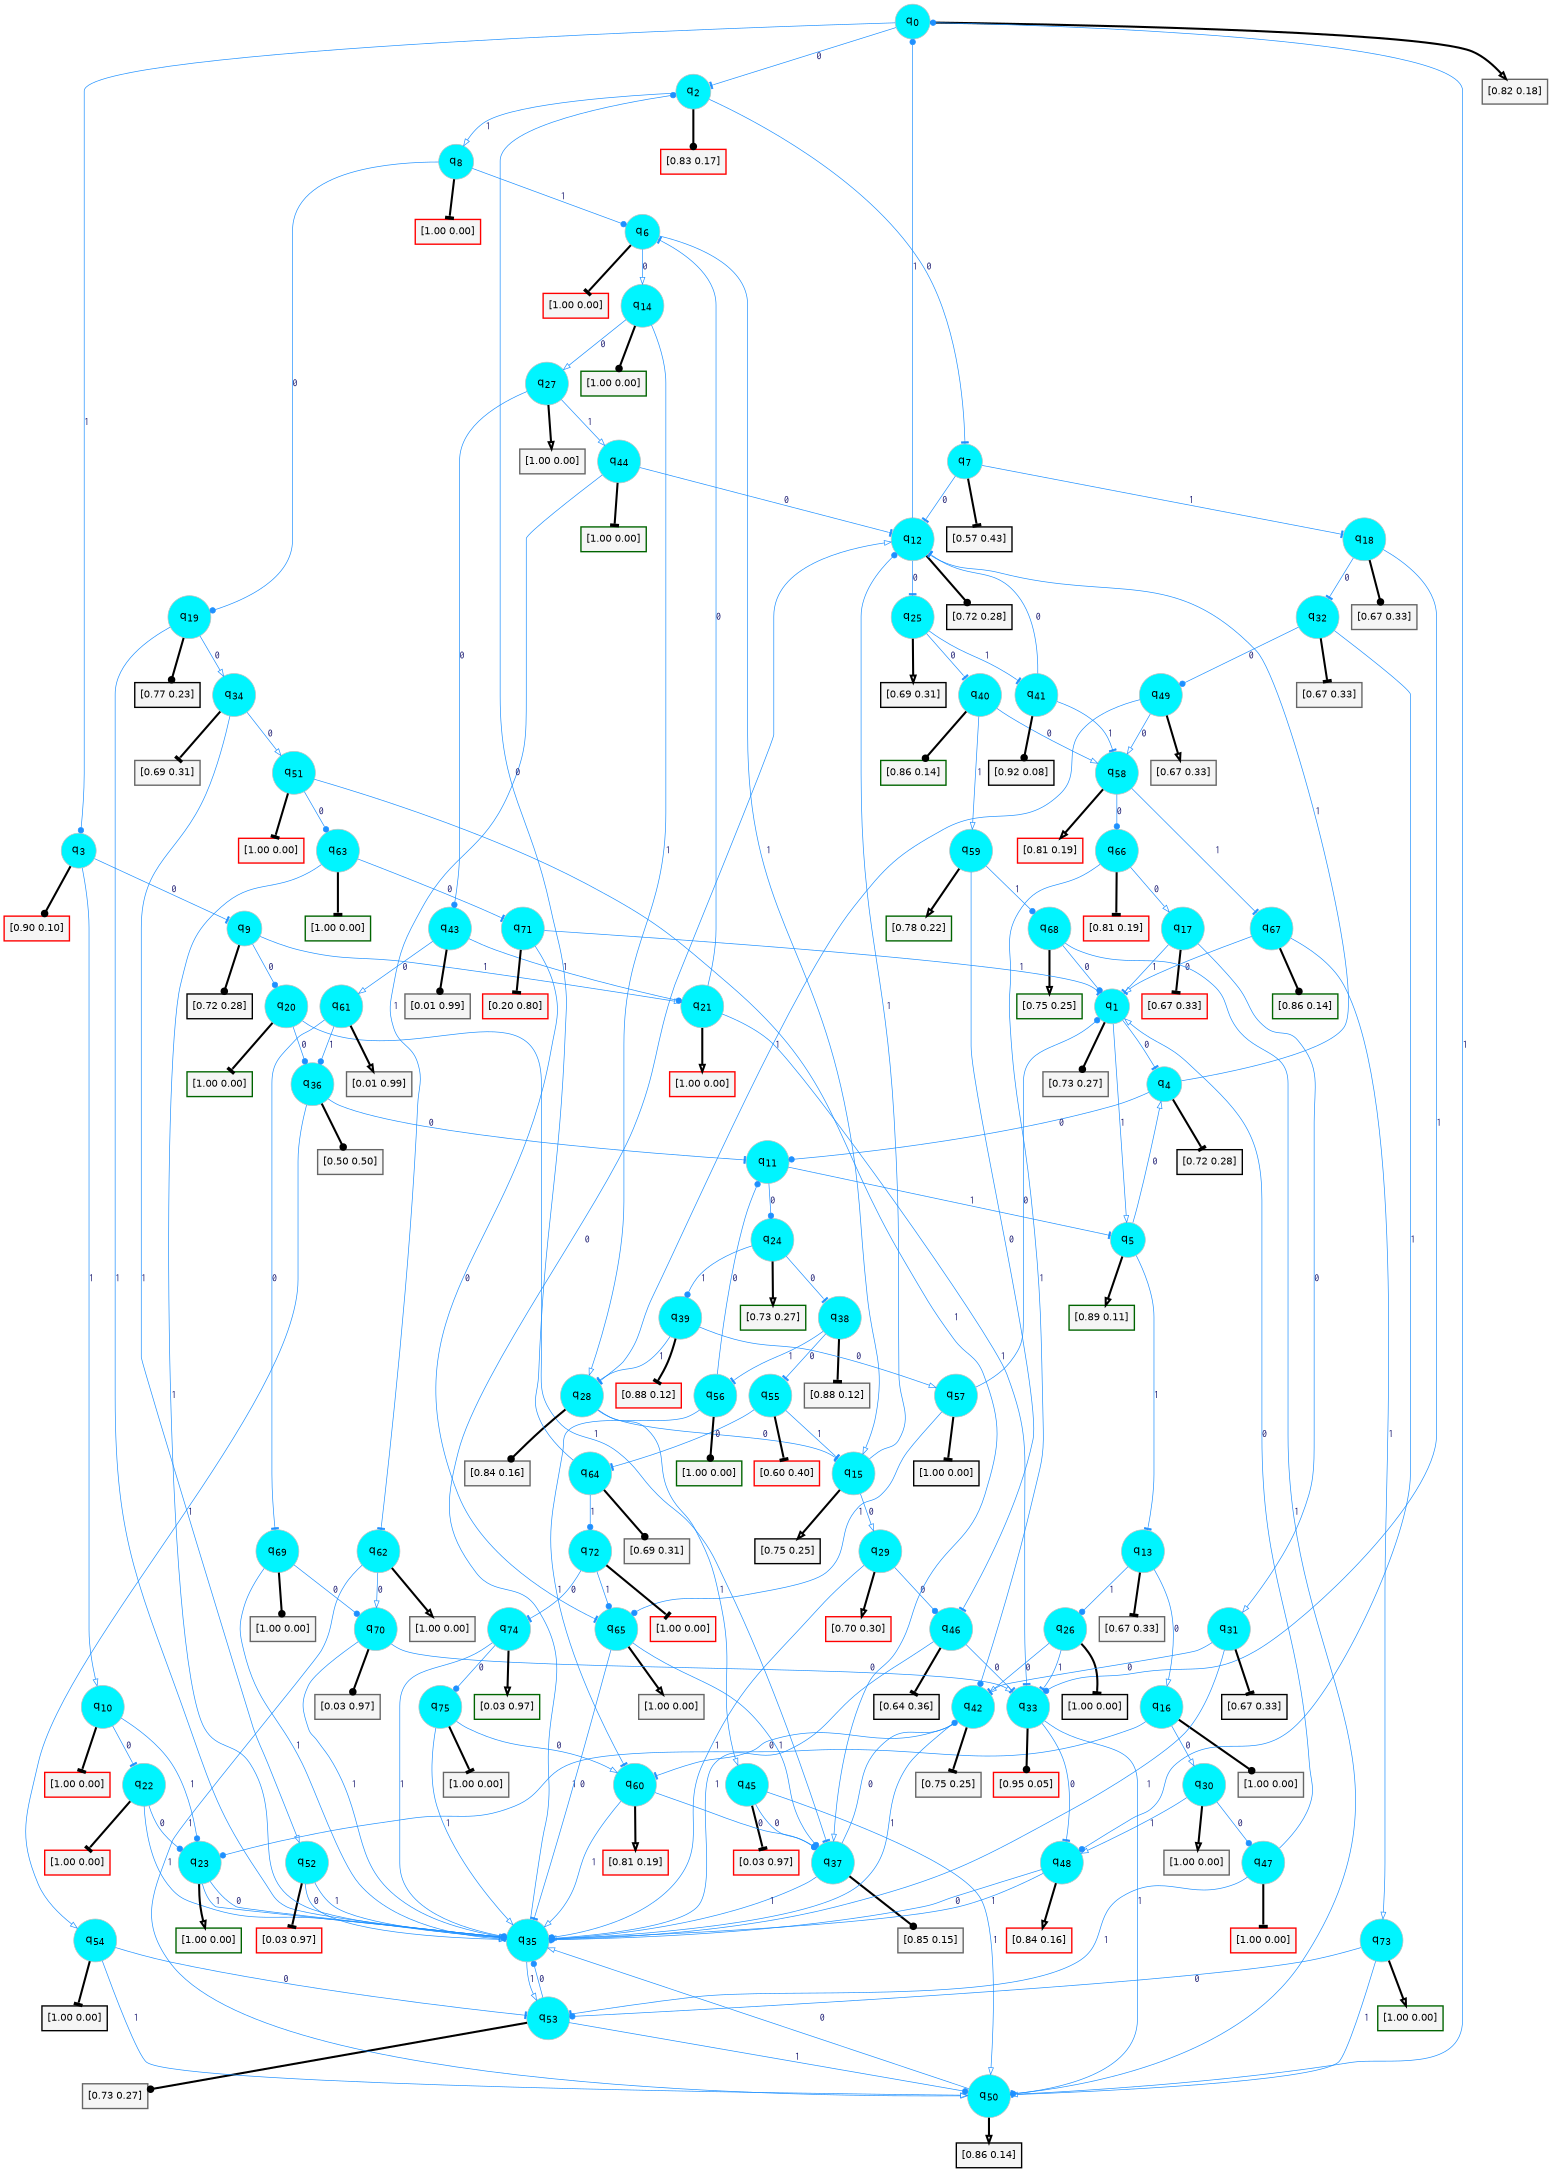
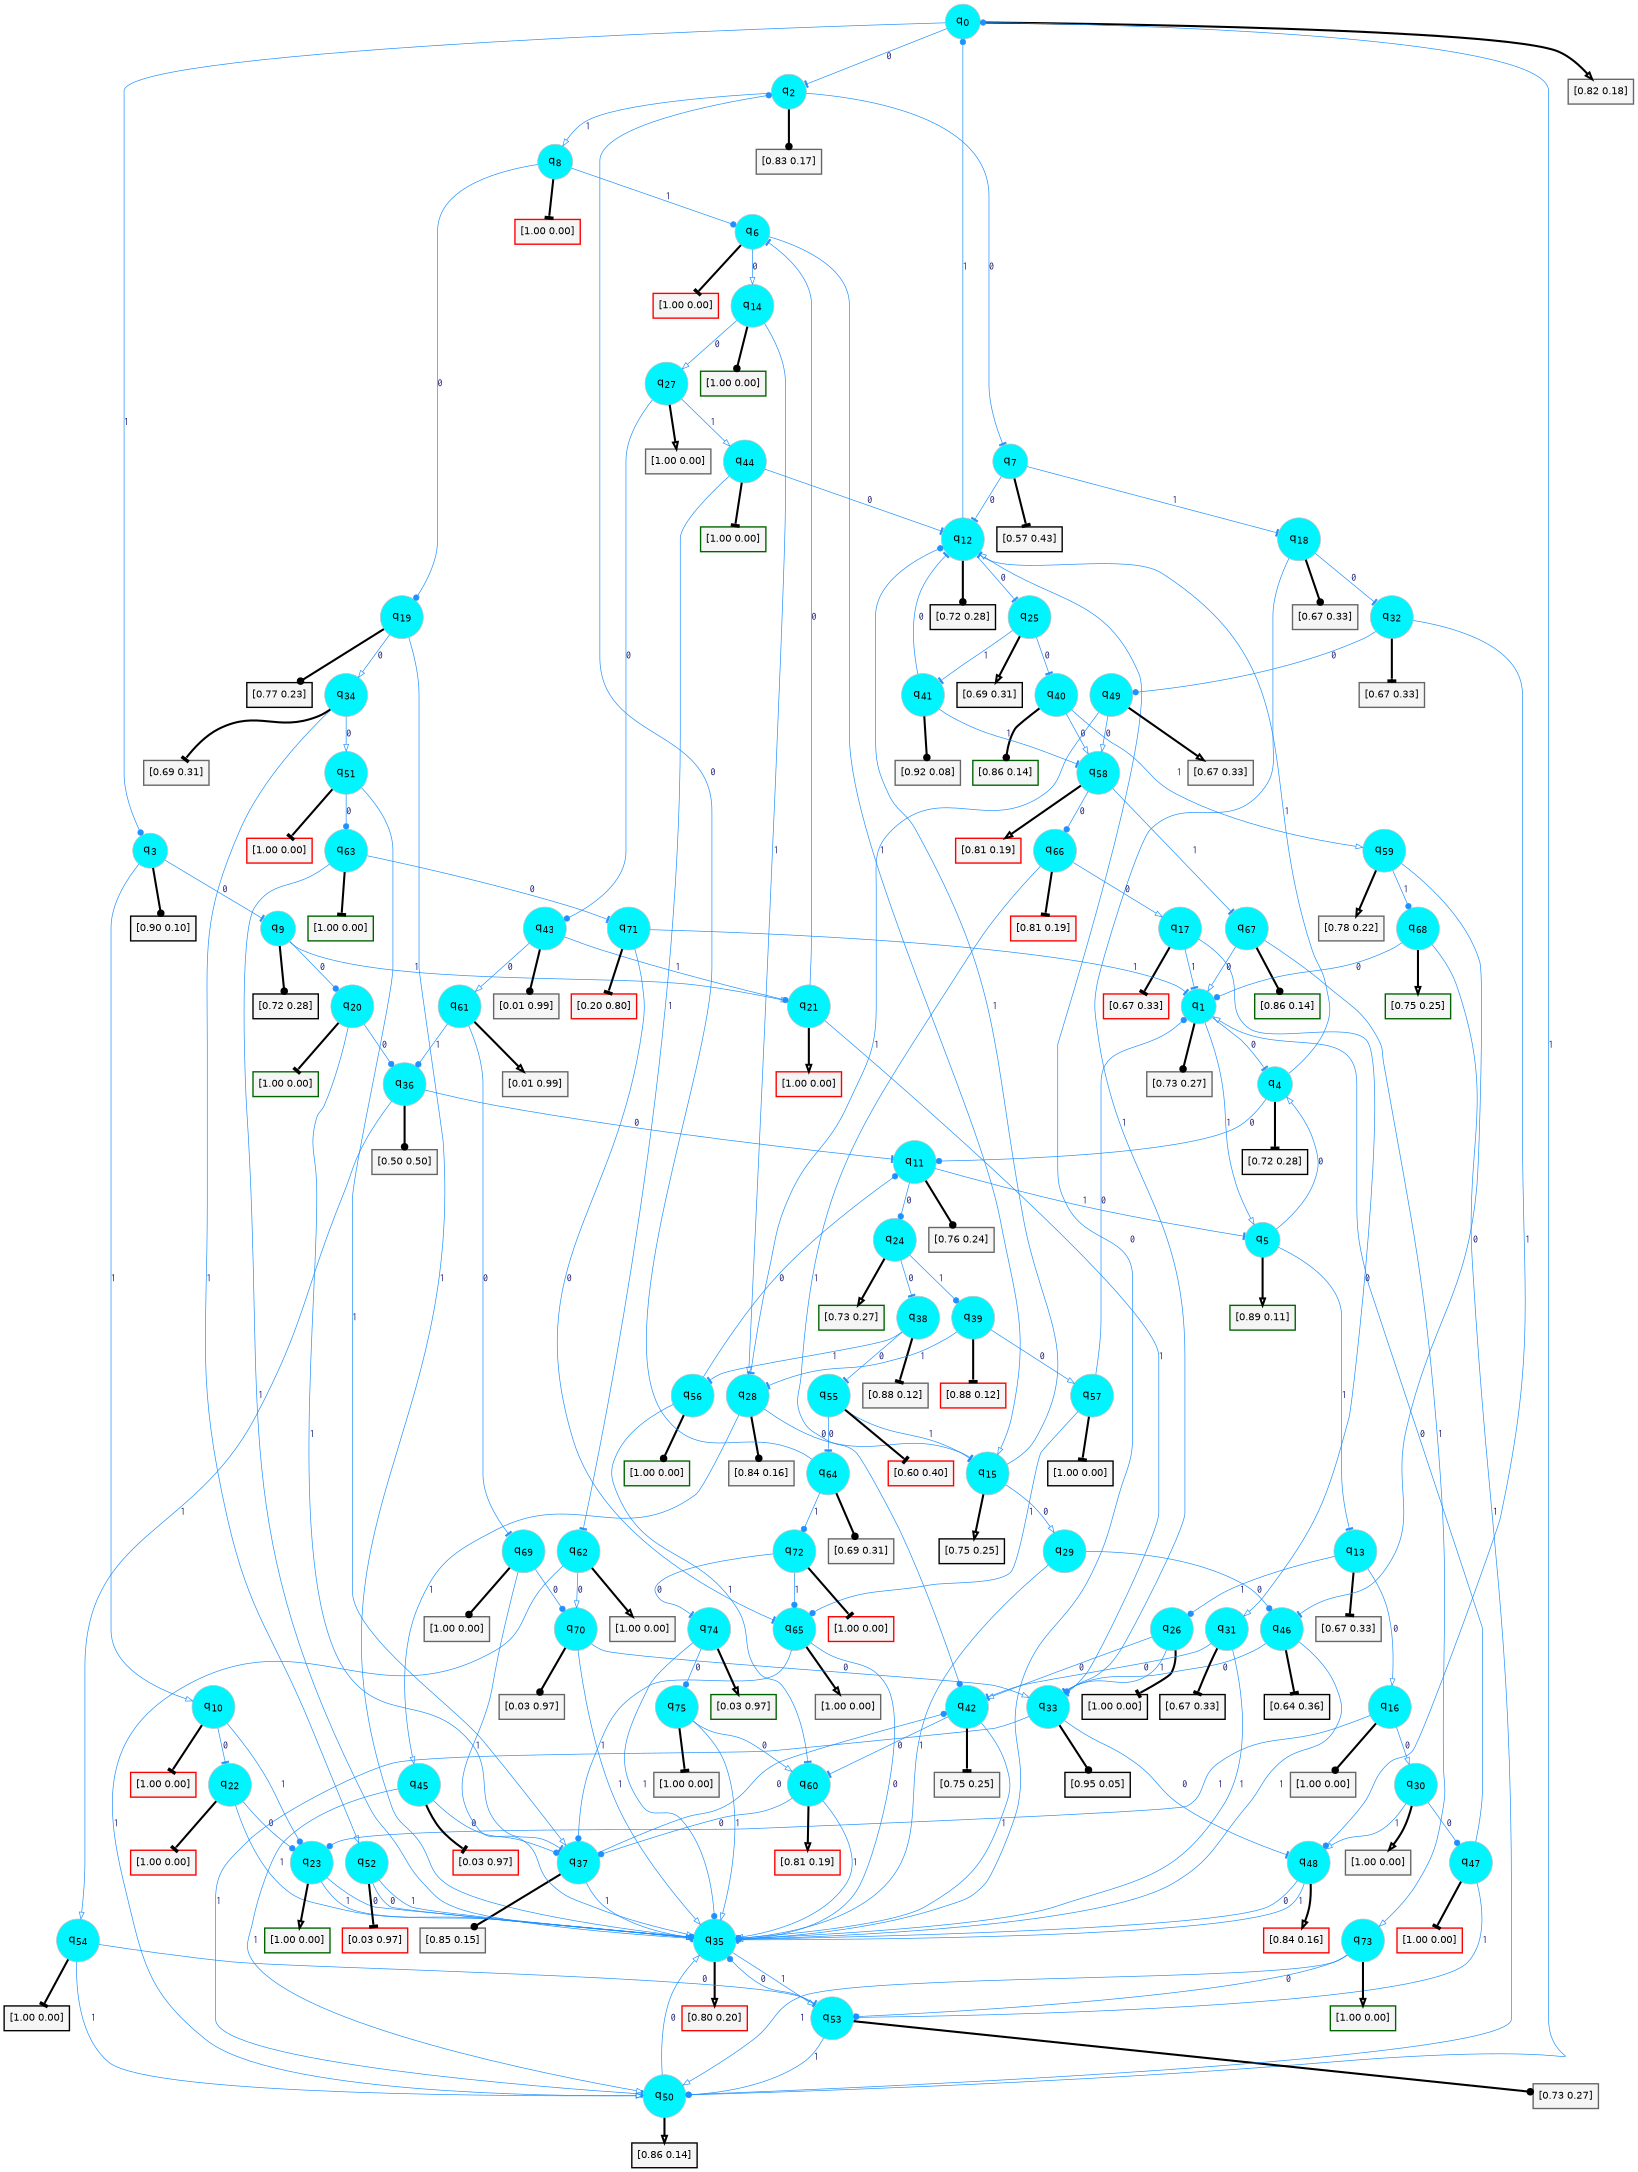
(693, 162) -> (789, 162)
(1021, 773) -> (928, 773)
(37, 929) -> (163, 929)
(919, 929) -> (1351, 929)
none -> (961, 1240)
(858, 1629) -> none
(1026, 1785) -> (1098, 1785)
none -> (715, 2018)
